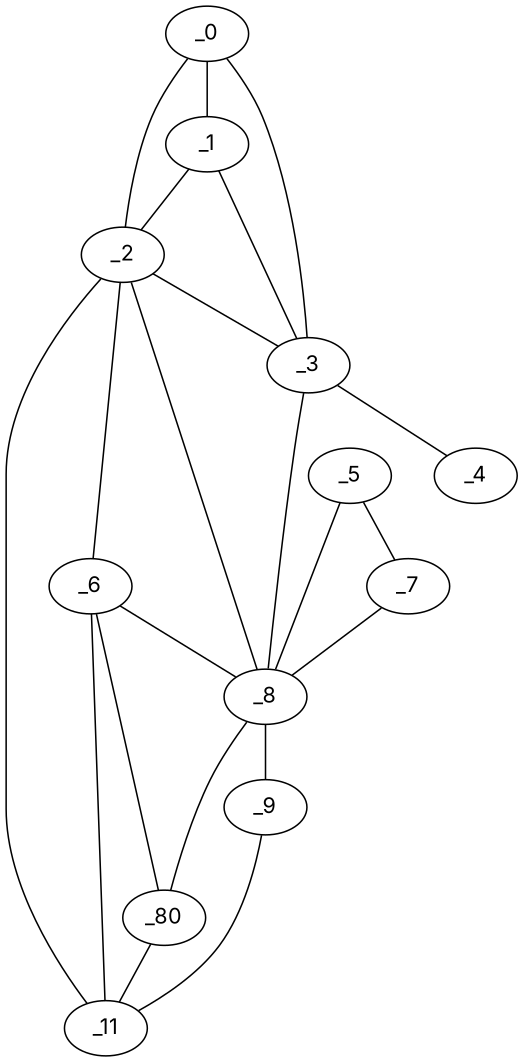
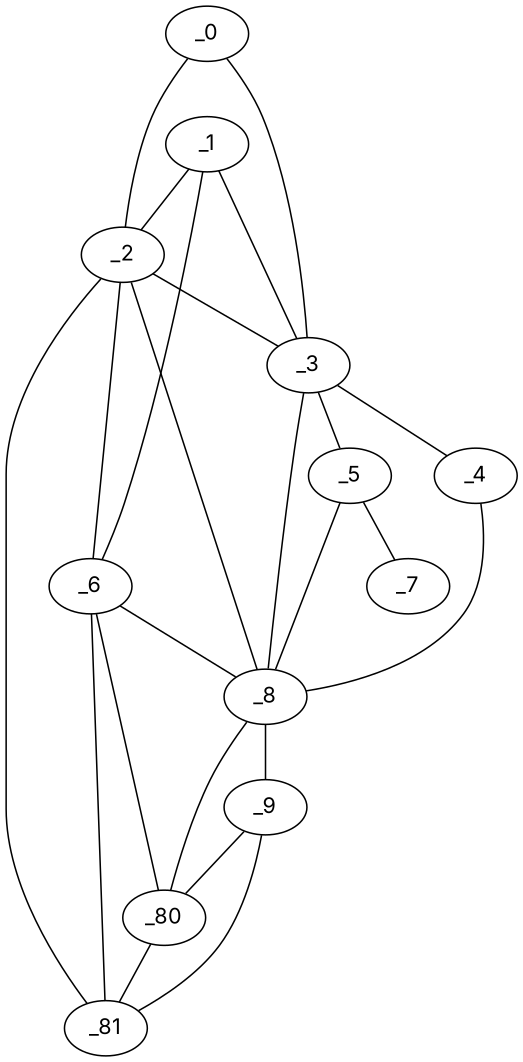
(207, 89) -> (167, 349)
none -> (329, 420)
(337, 642) -> (441, 637)
none -> (215, 863)
(106, 1028) -> (106, 1028)
